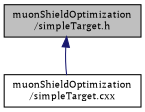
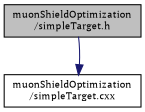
(66, 61) -> (80, 51)
